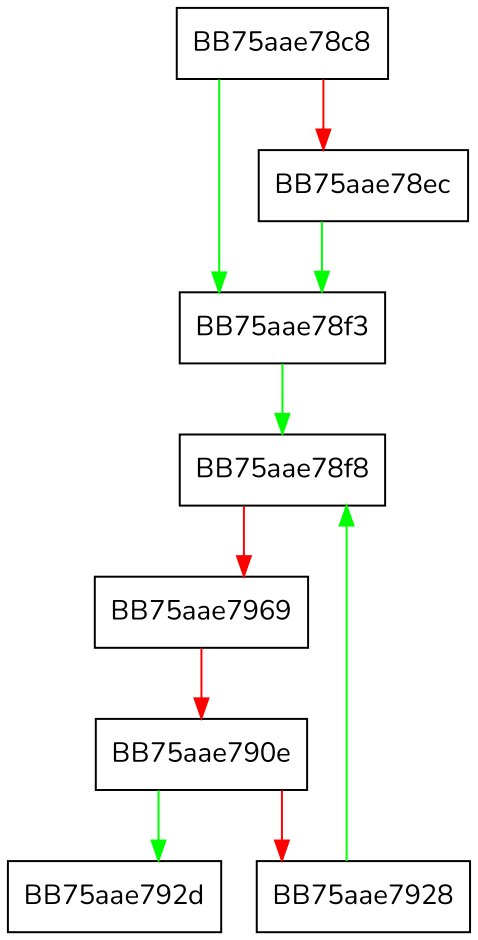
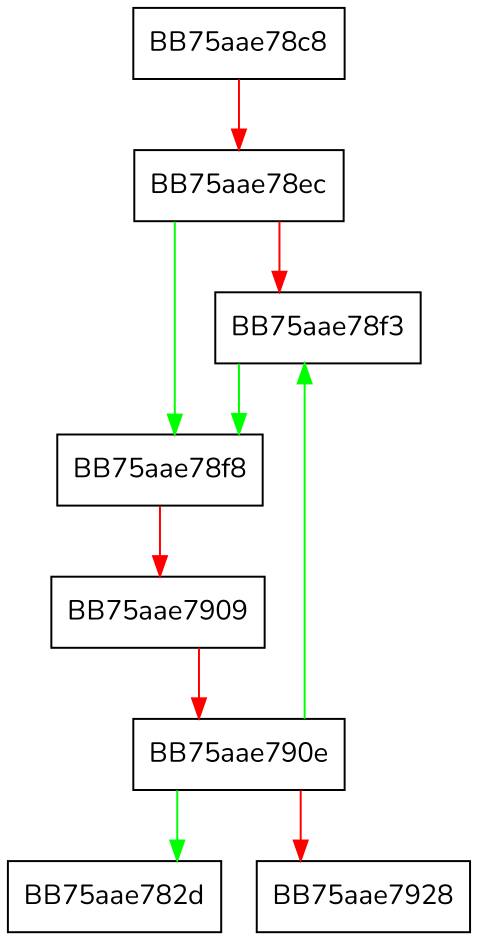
(219, 176) -> (305, 551)
(322, 247) -> (279, 247)
(201, 612) -> (158, 612)
(347, 693) -> (175, 318)
(115, 897) -> (115, 897)
